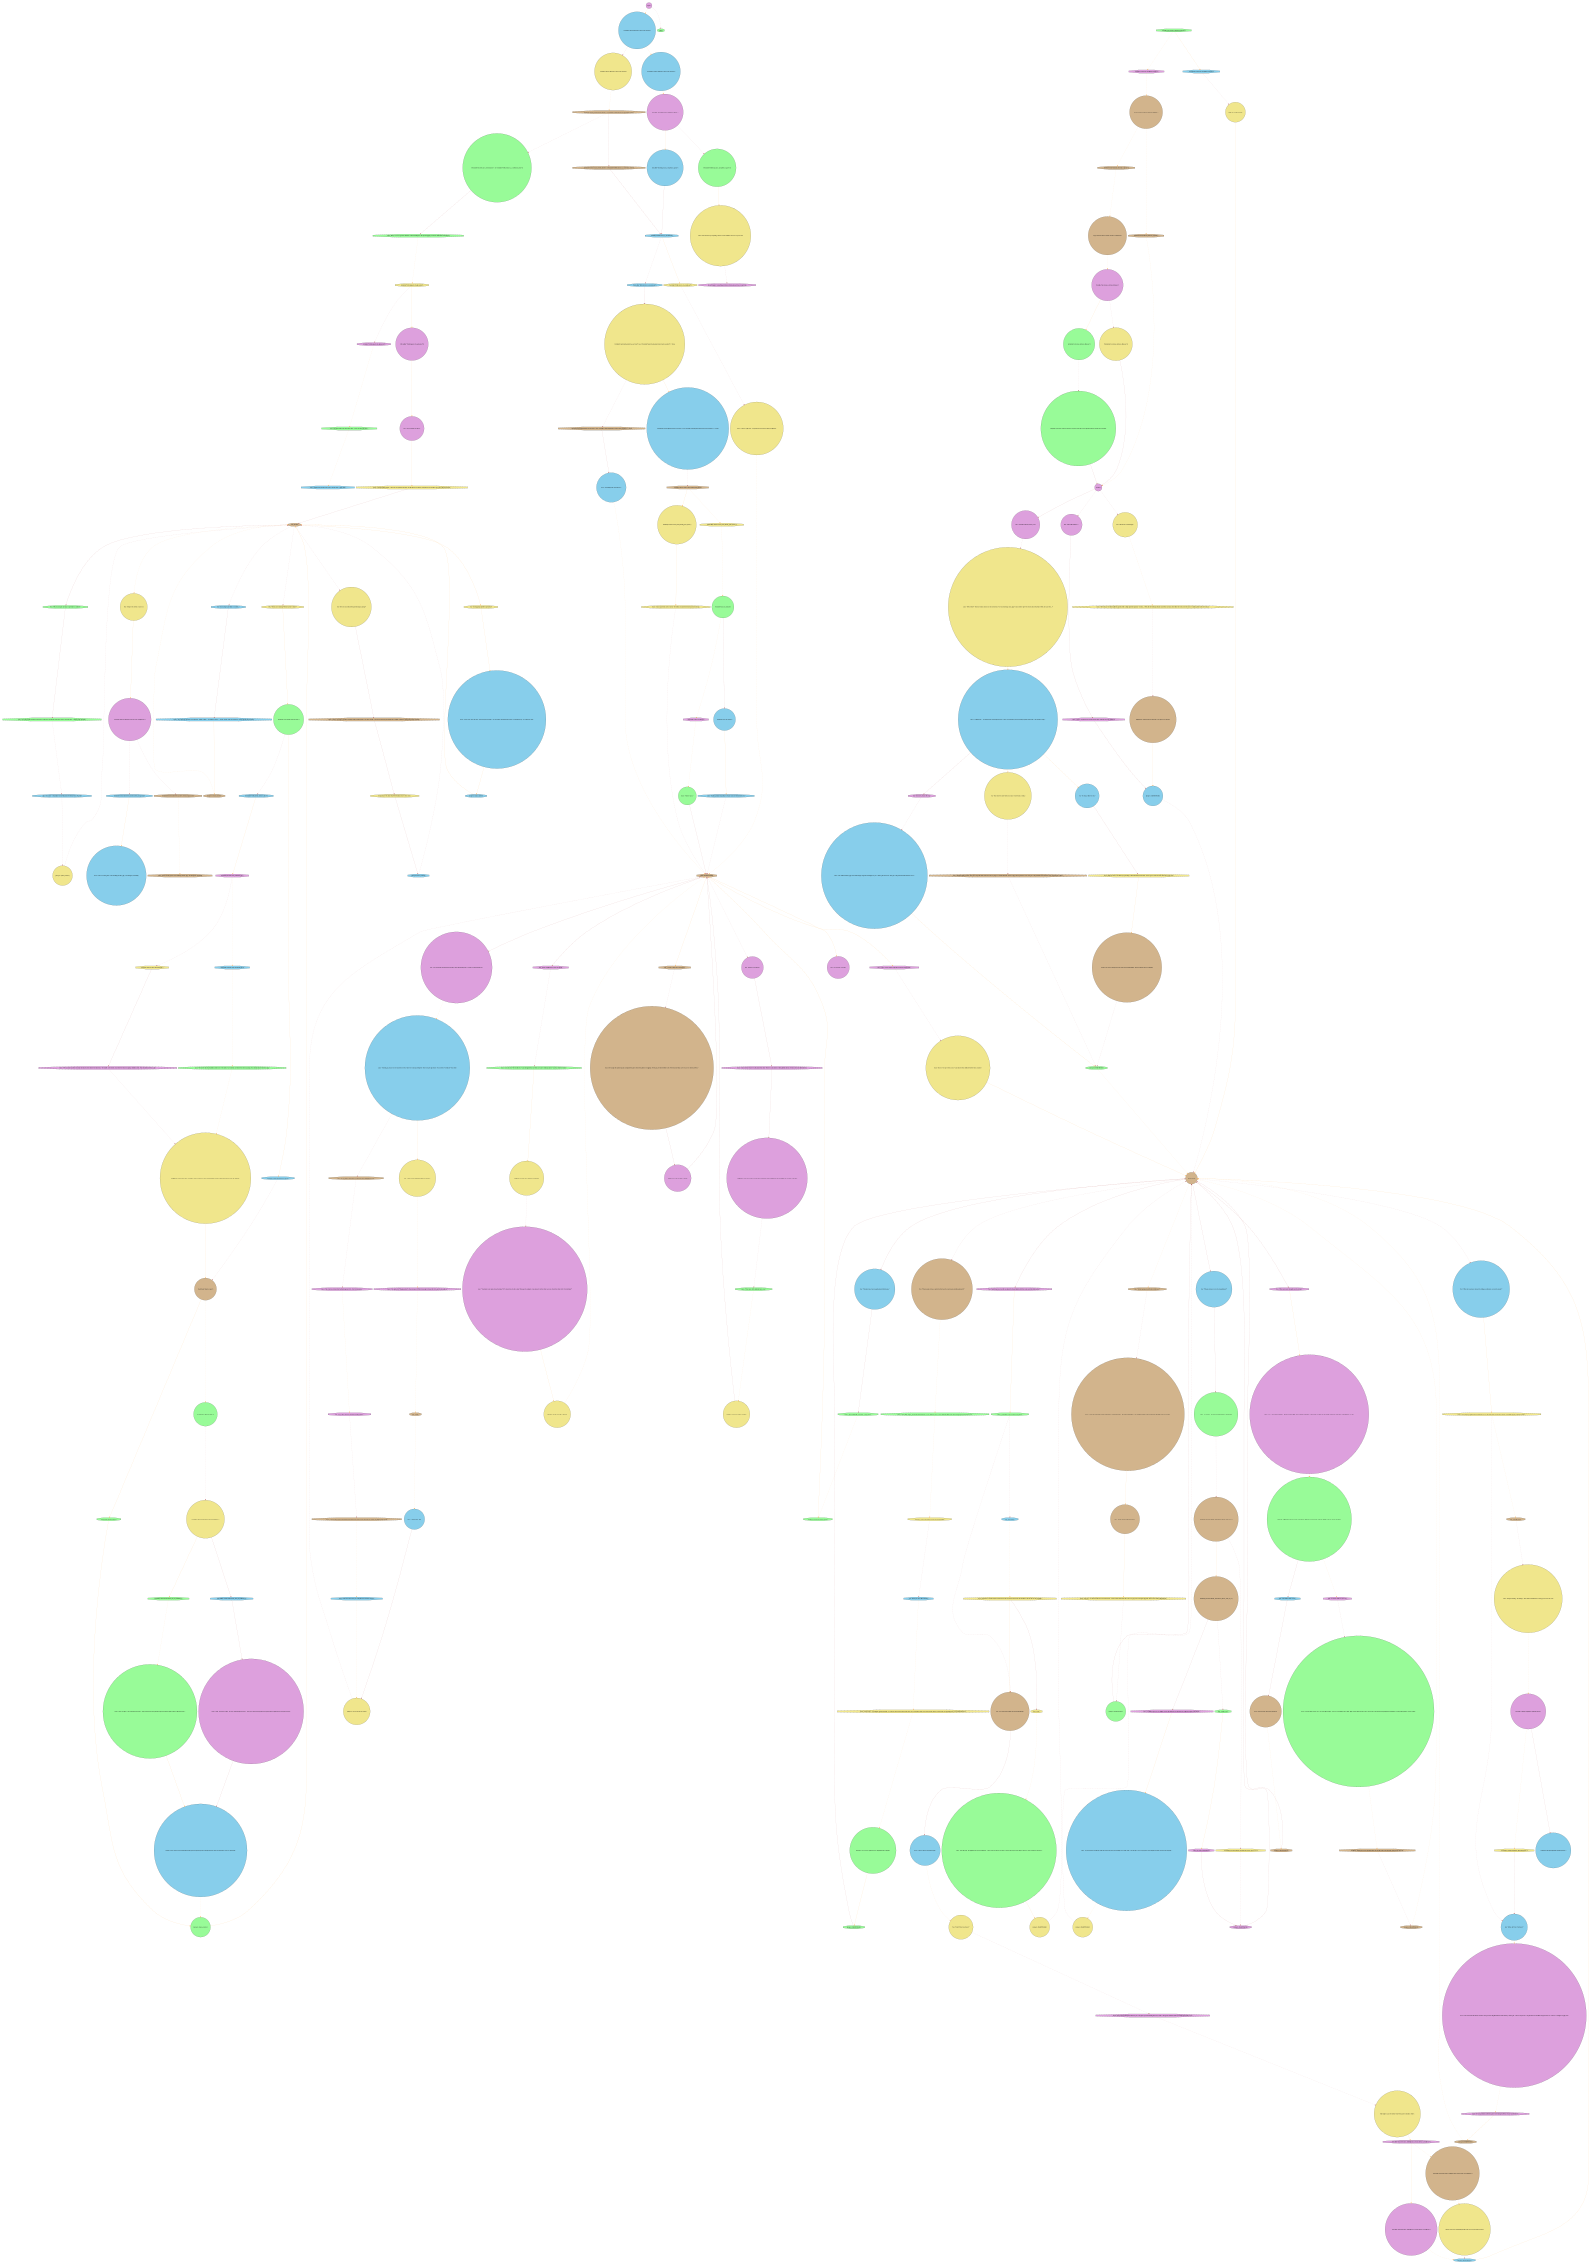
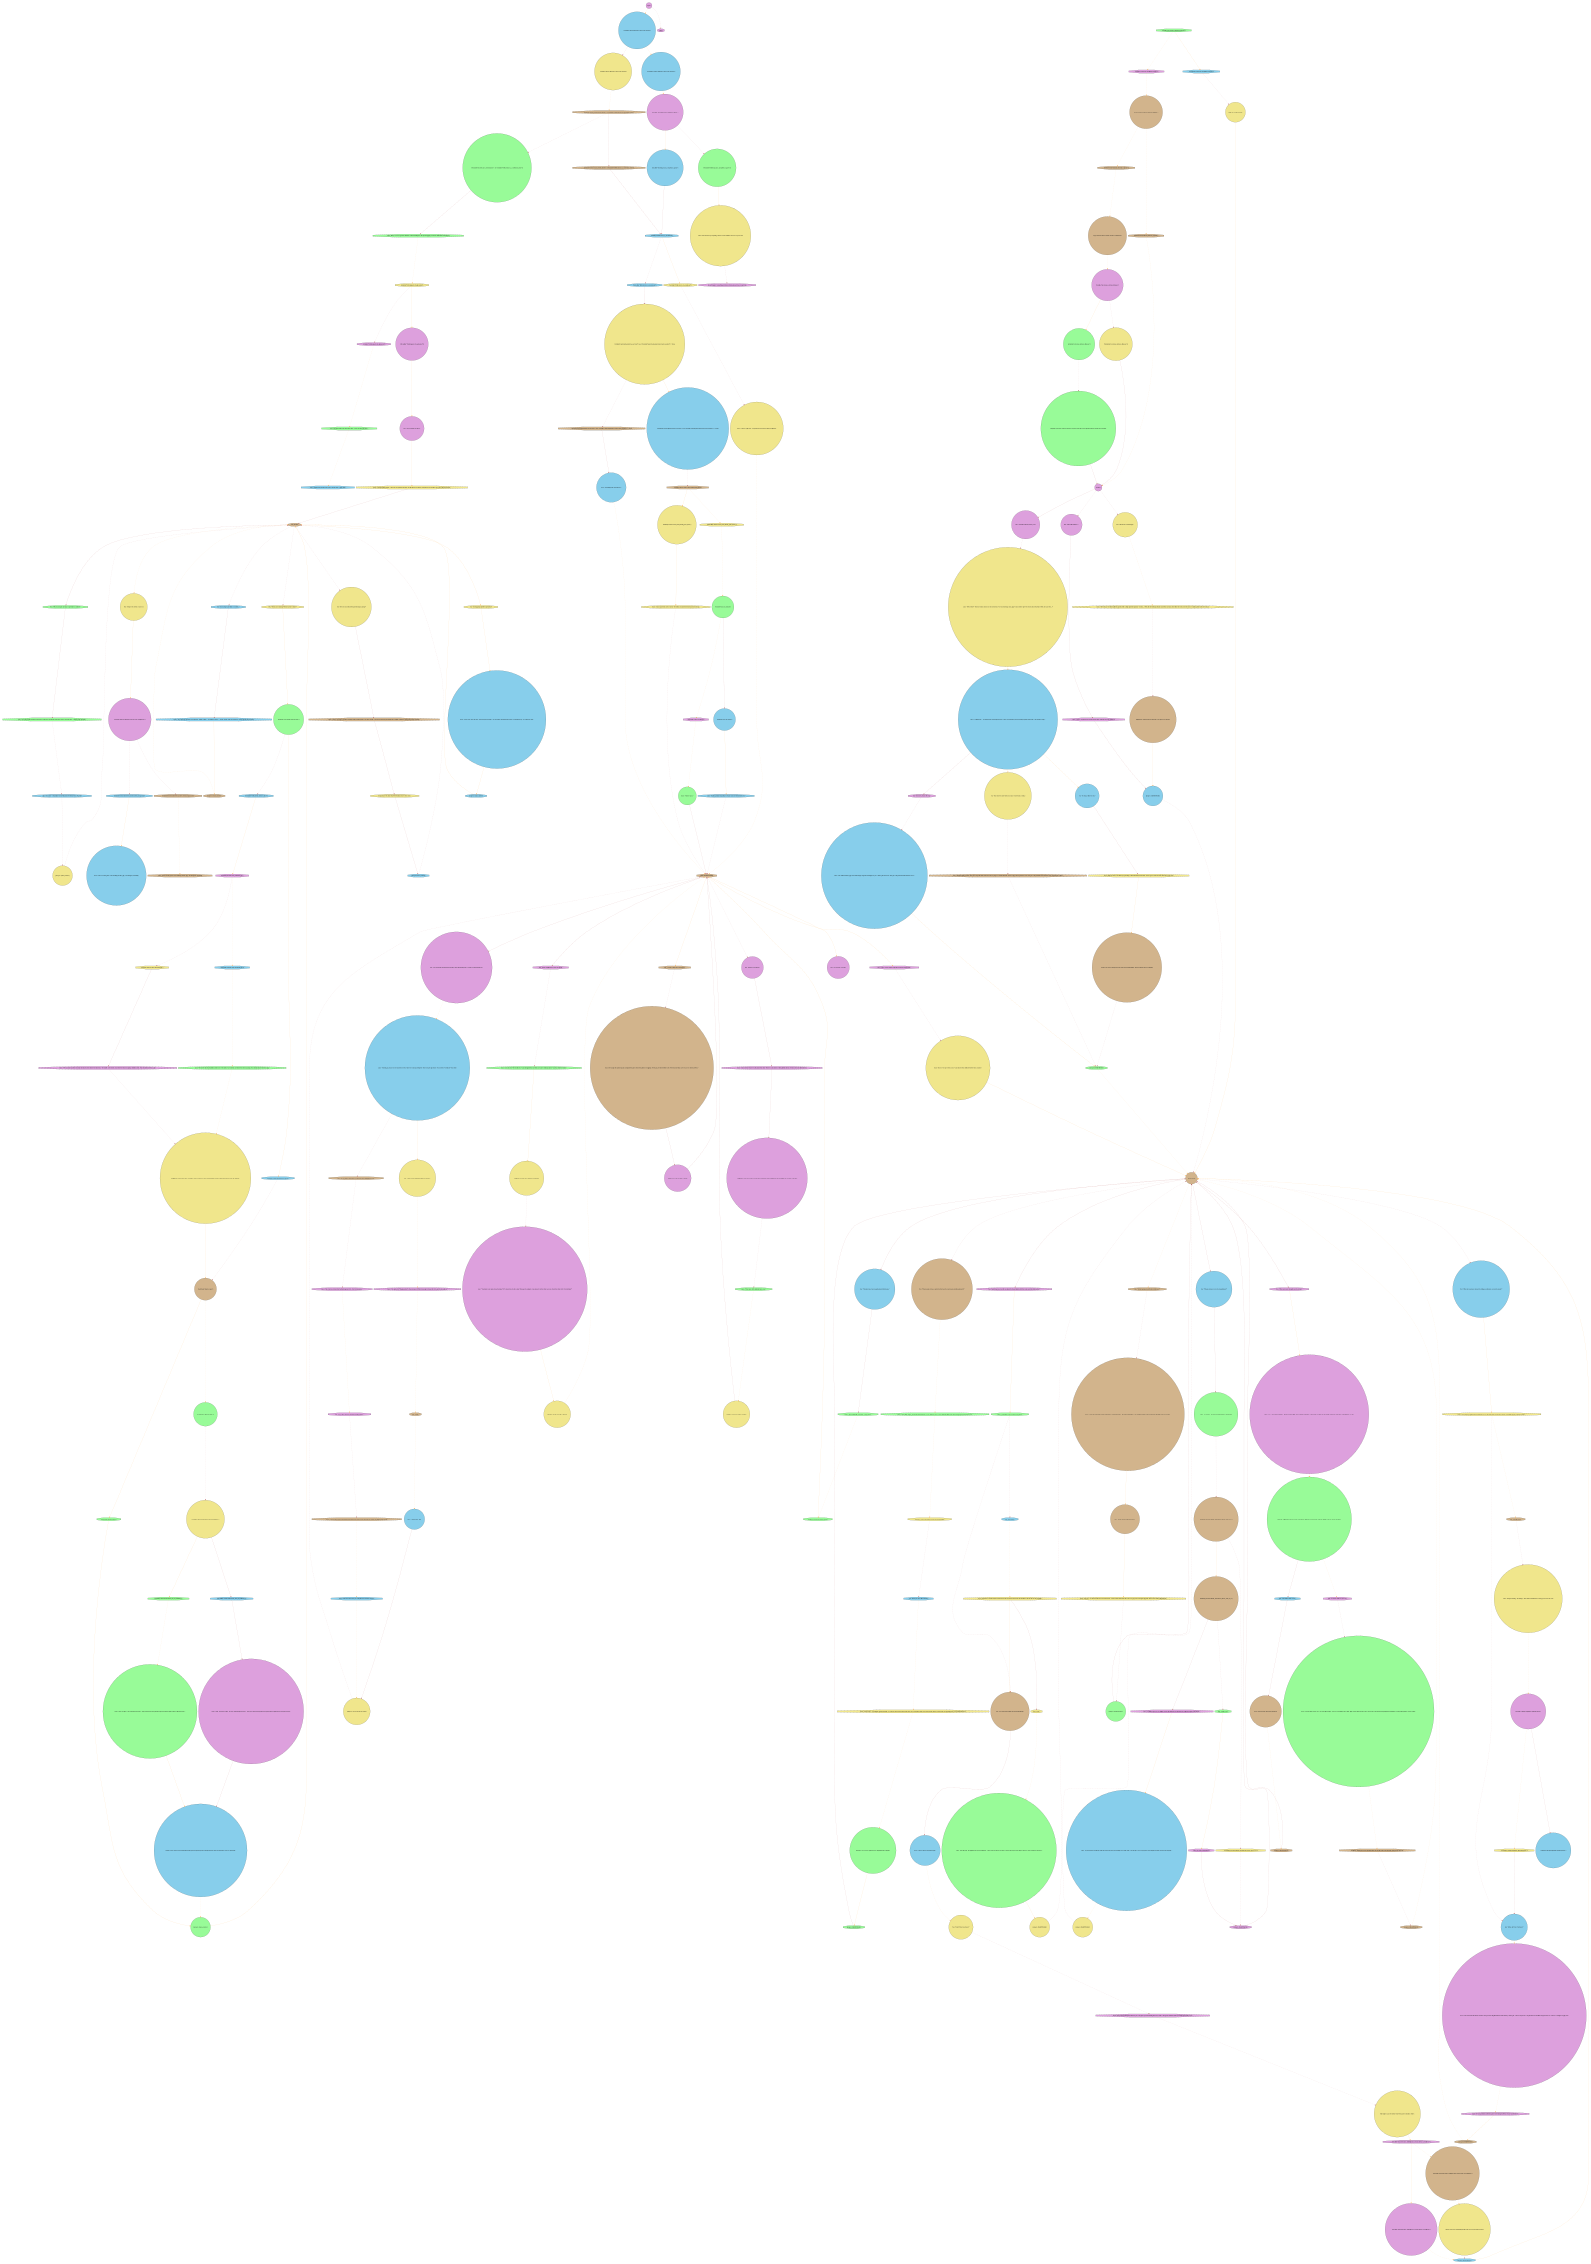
(661, 30) -> (661, 30)
